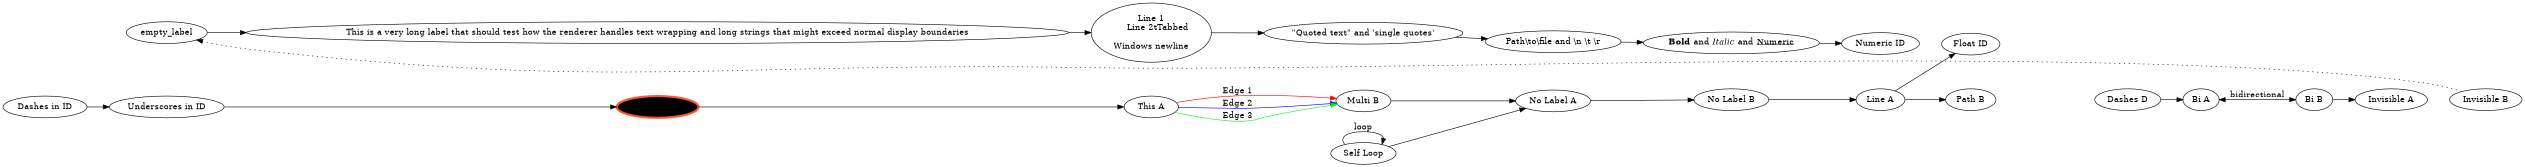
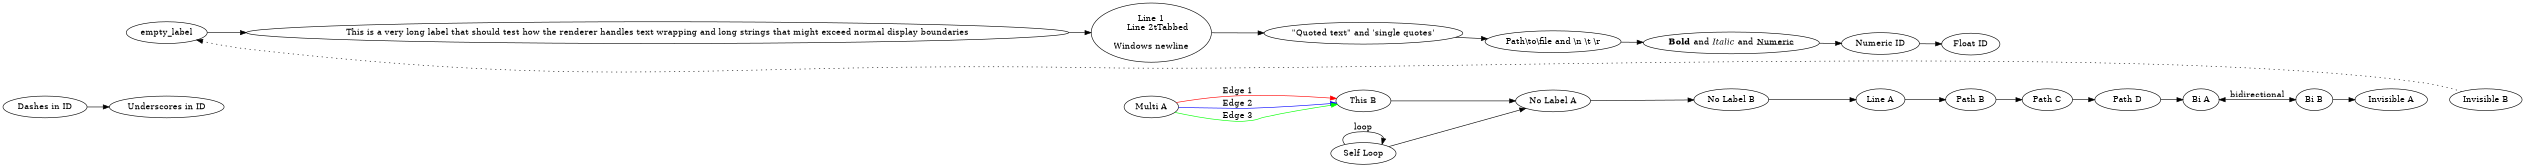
(1923, 74) -> (1927, 44)
none -> (2047, 100)
(2128, 100) -> (2128, 100)
(1363, 101) -> (1363, 101)
(658, 107) -> none
(1151, 107) -> (1151, 107)
